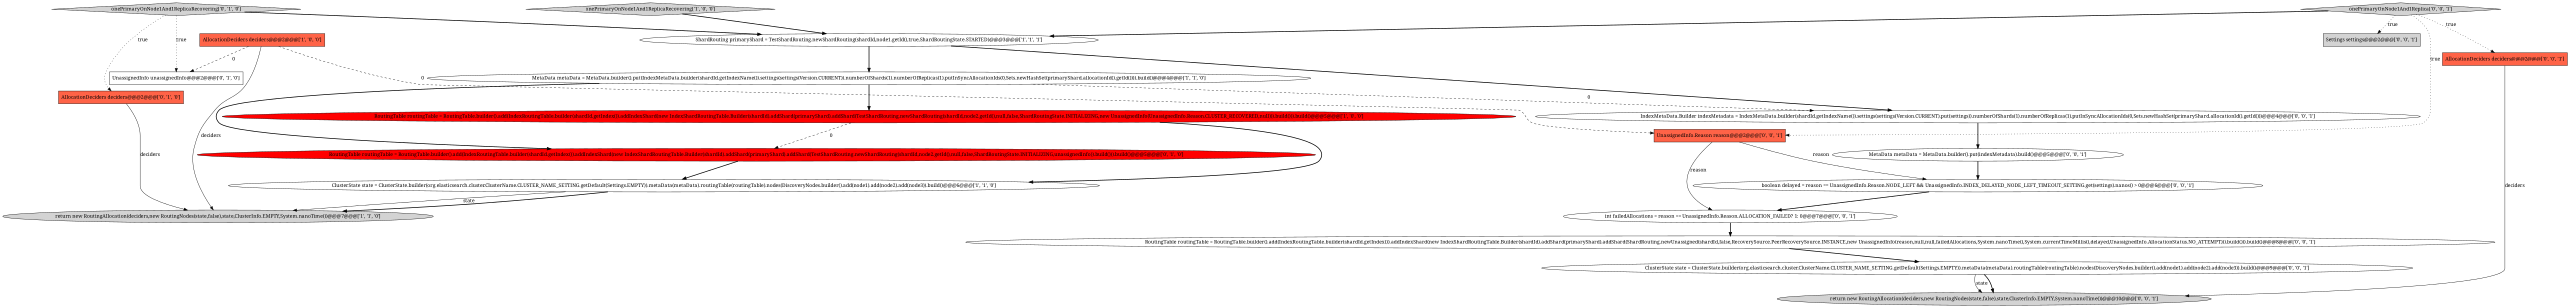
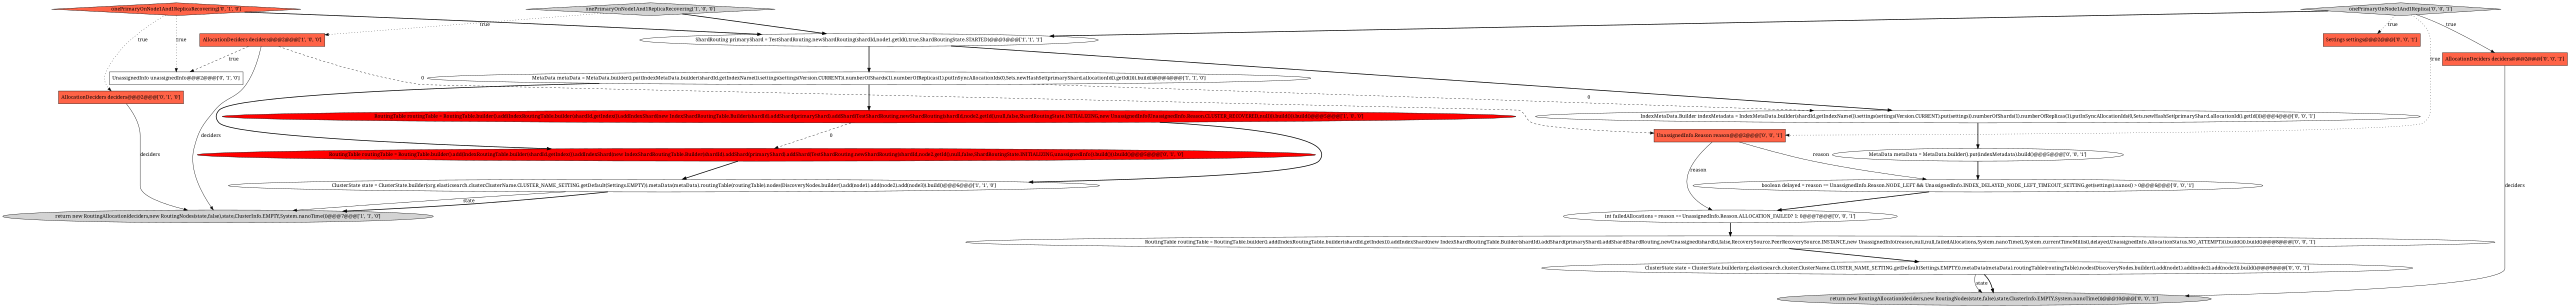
(176, 9) -> (176, 9)
none -> (466, 24)
(2455, 31) -> (2455, 31)
(2372, 40) -> (2372, 40)
(234, 59) -> (234, 59)
